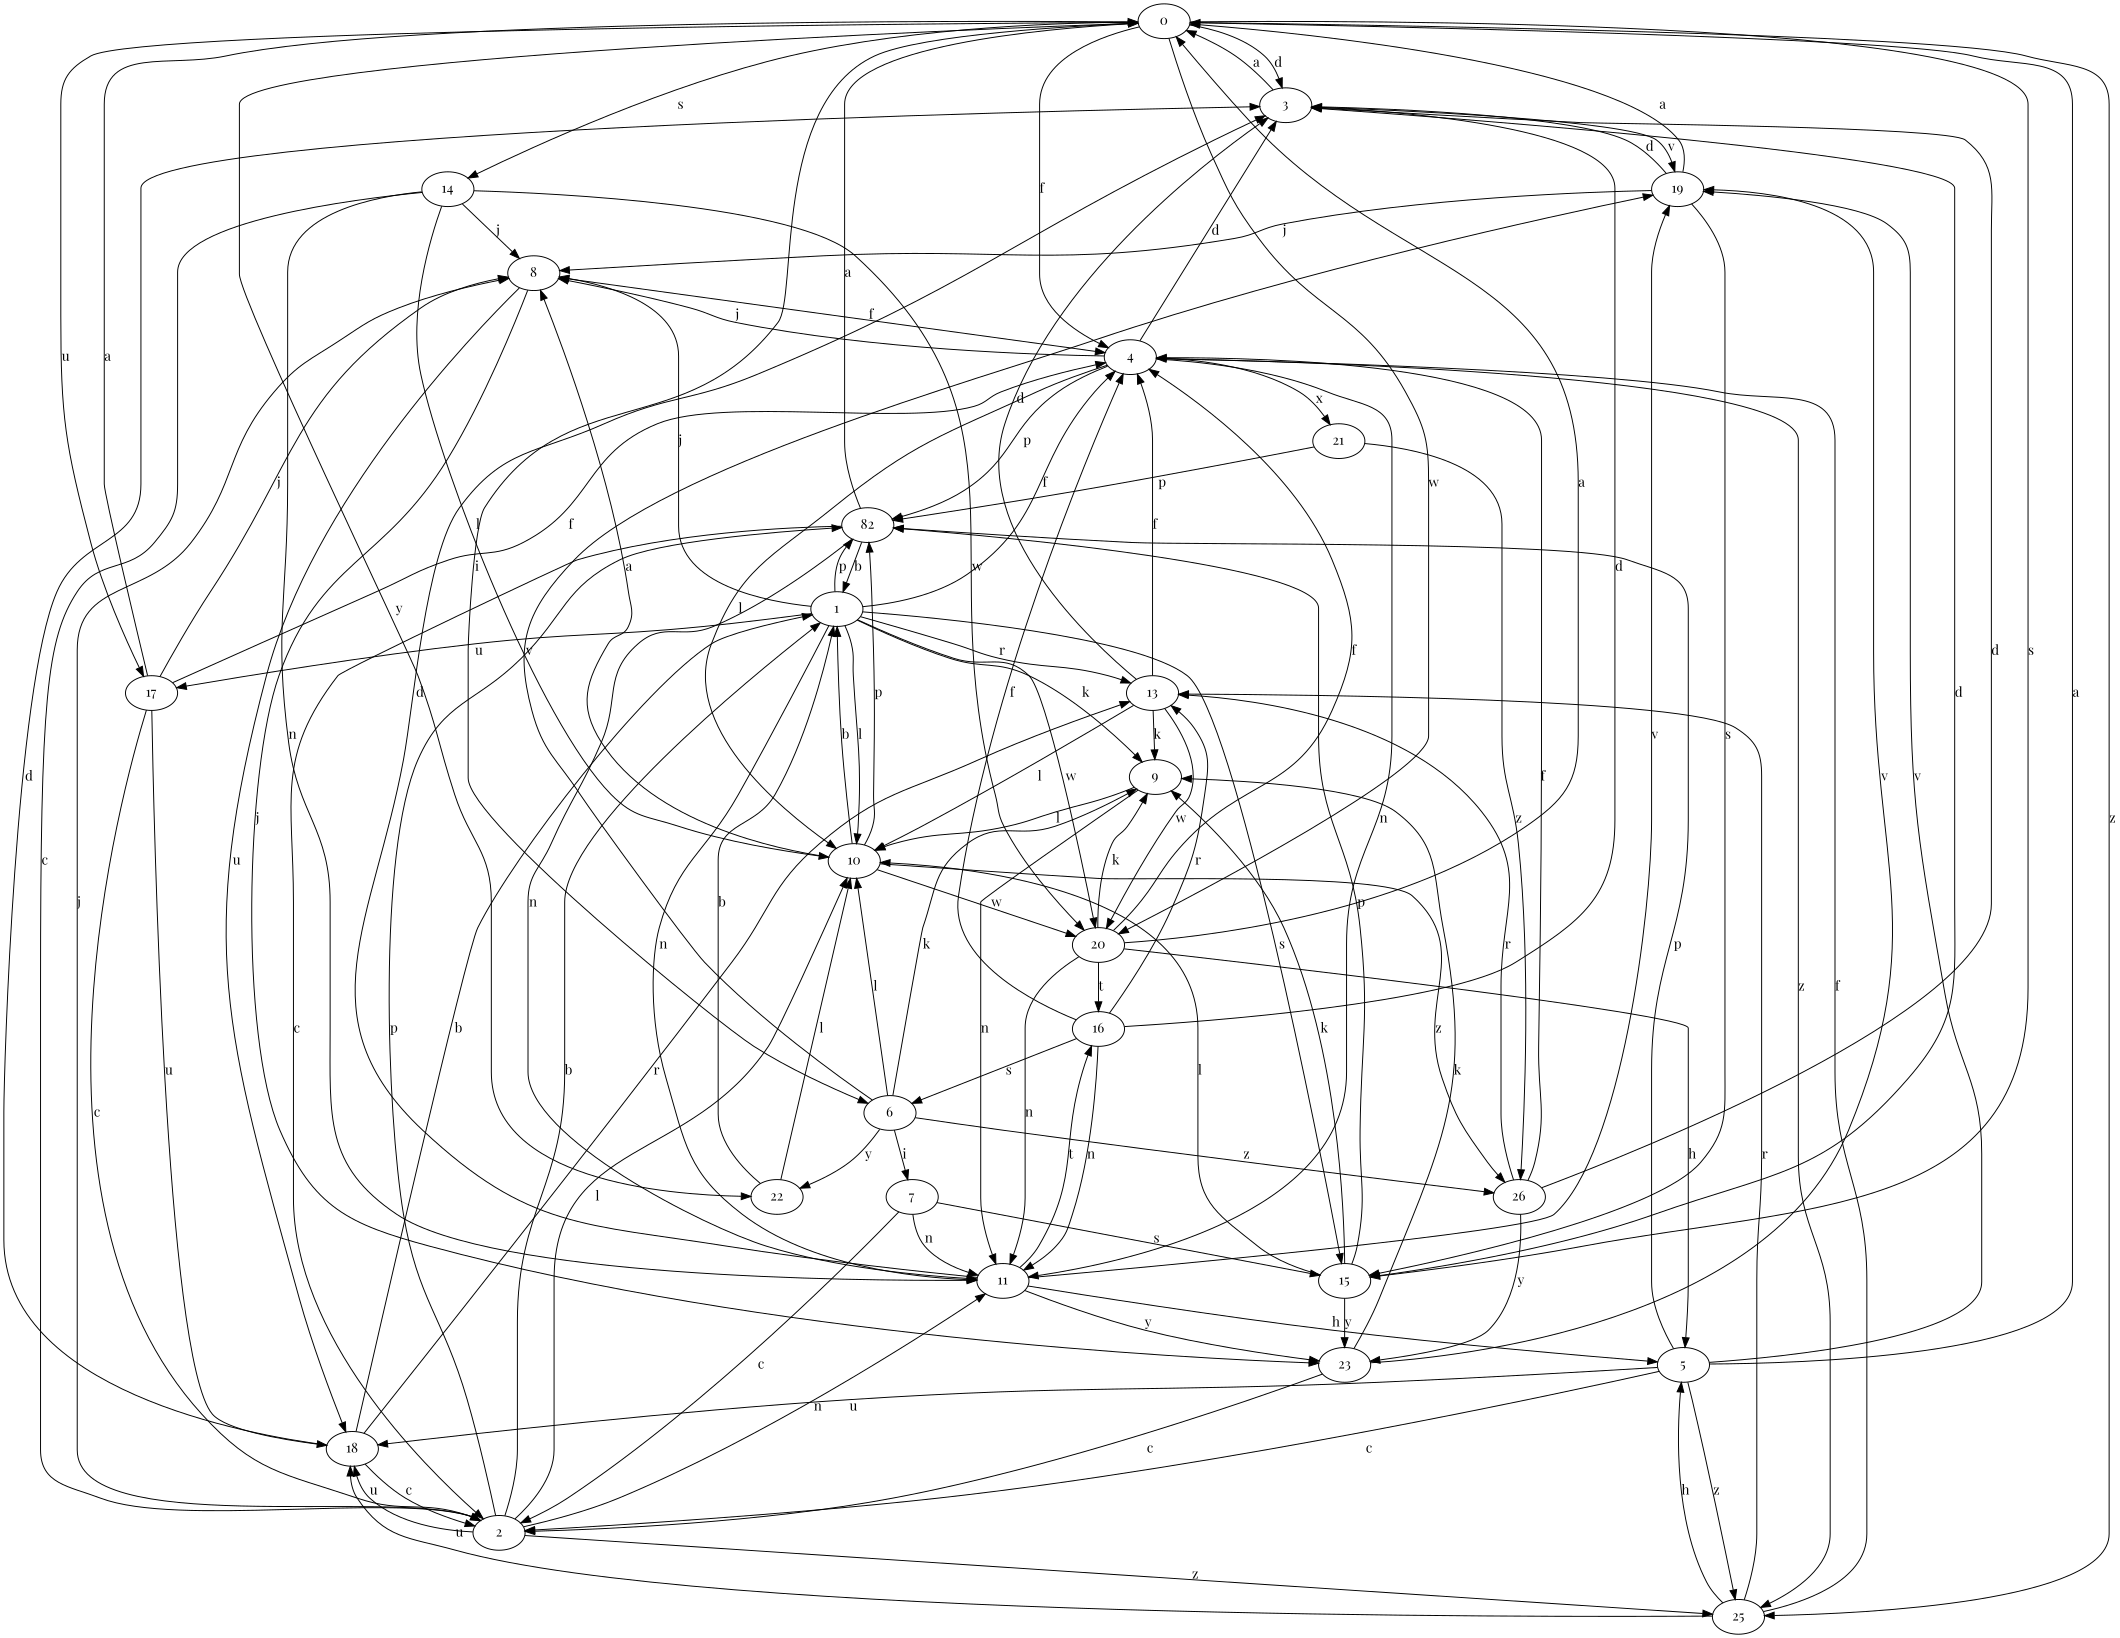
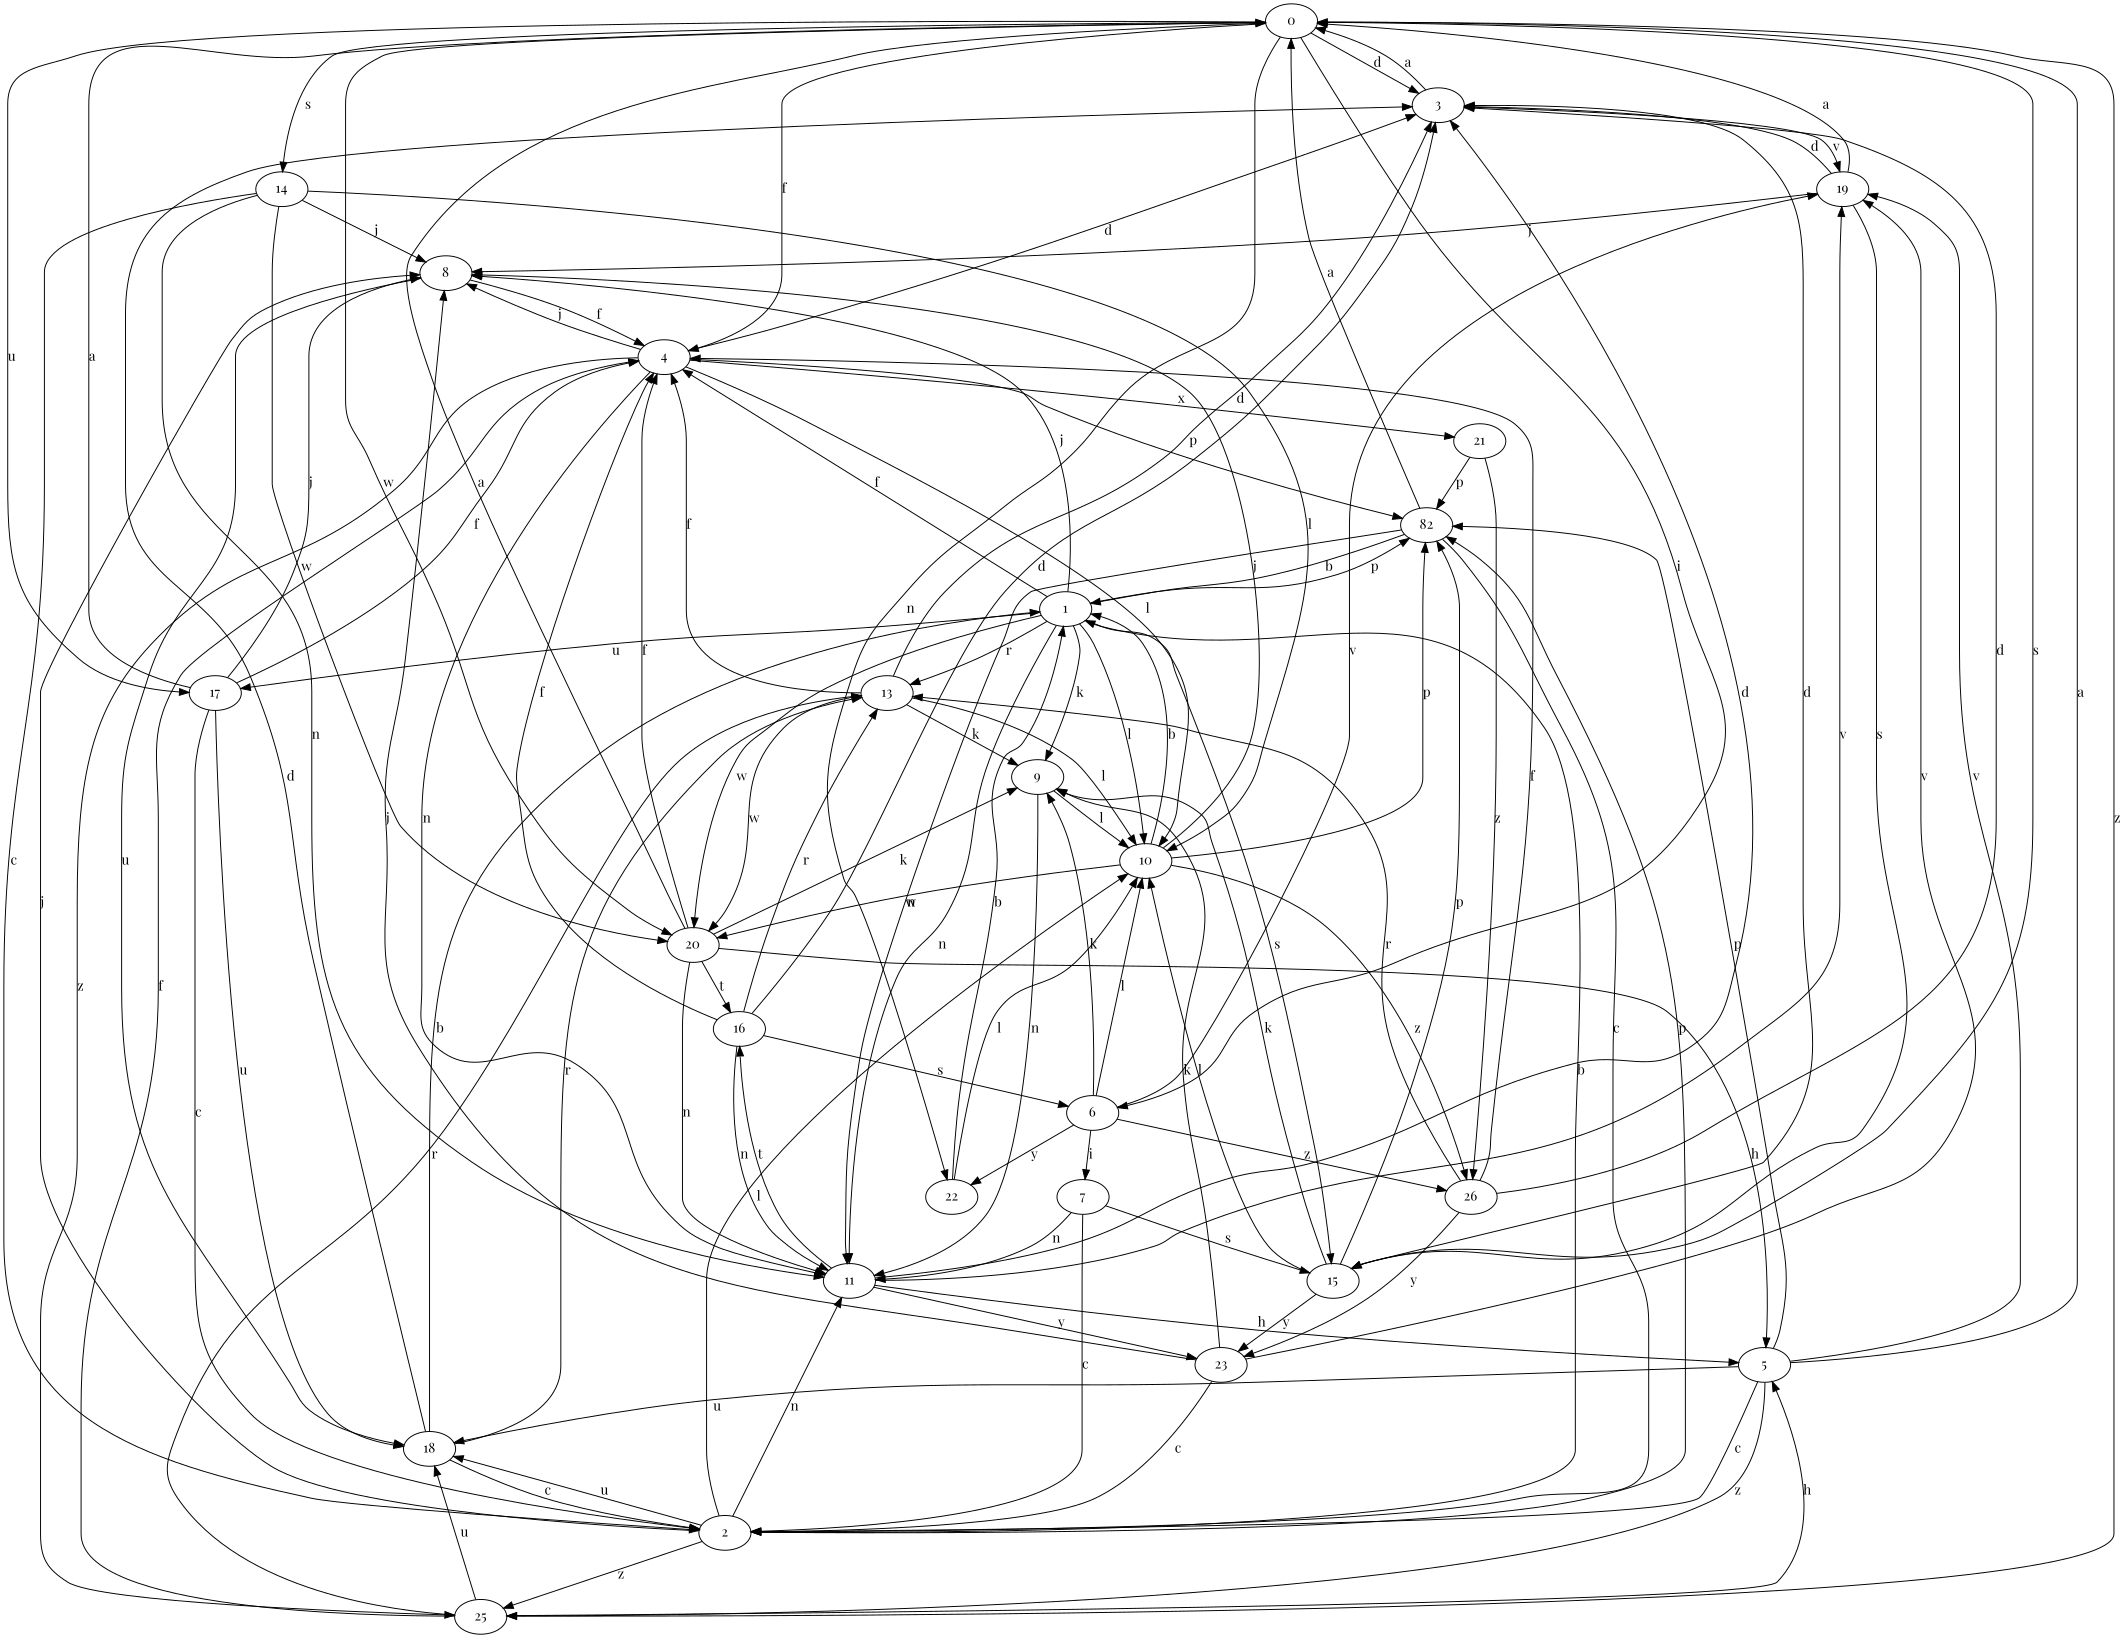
(629, 567) -> (1255, 567)
(399, 609) -> (911, 609)
(324, 1198) -> (453, 1095)
